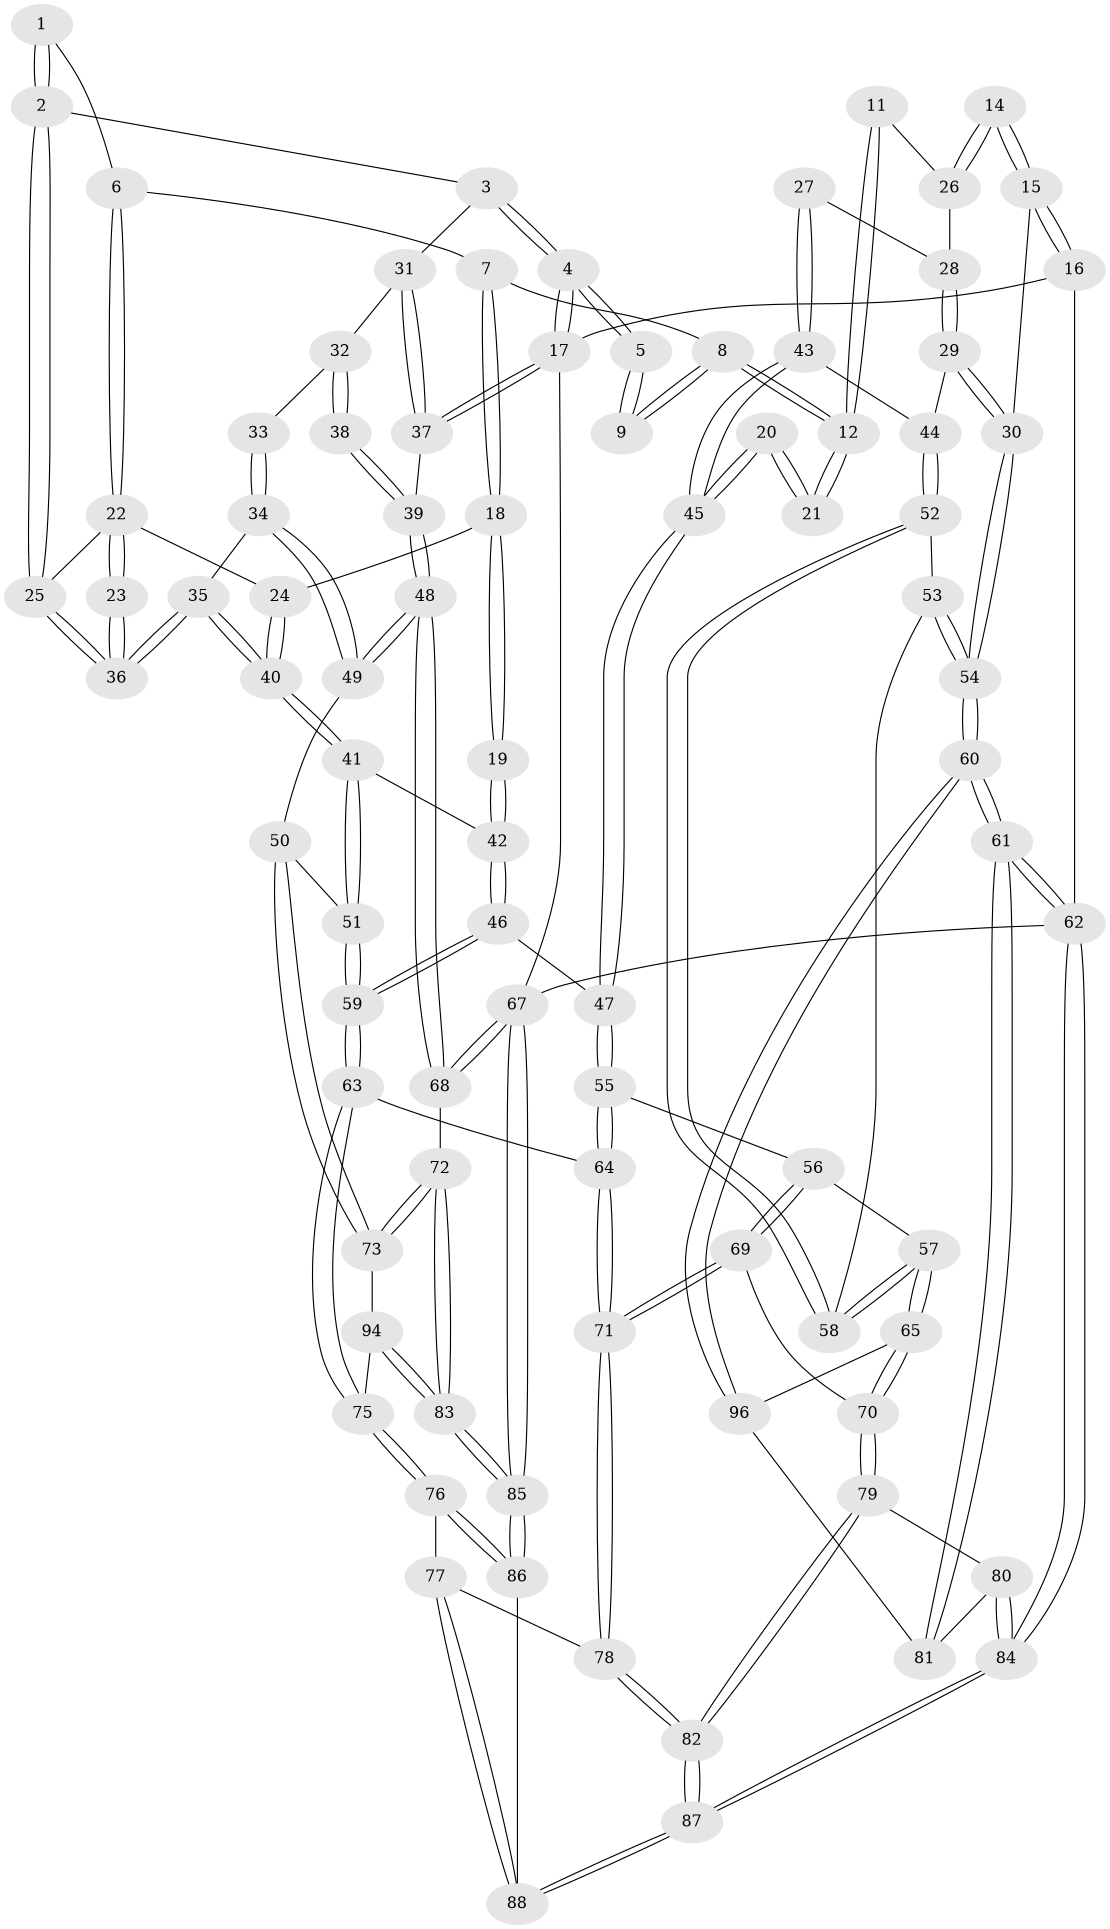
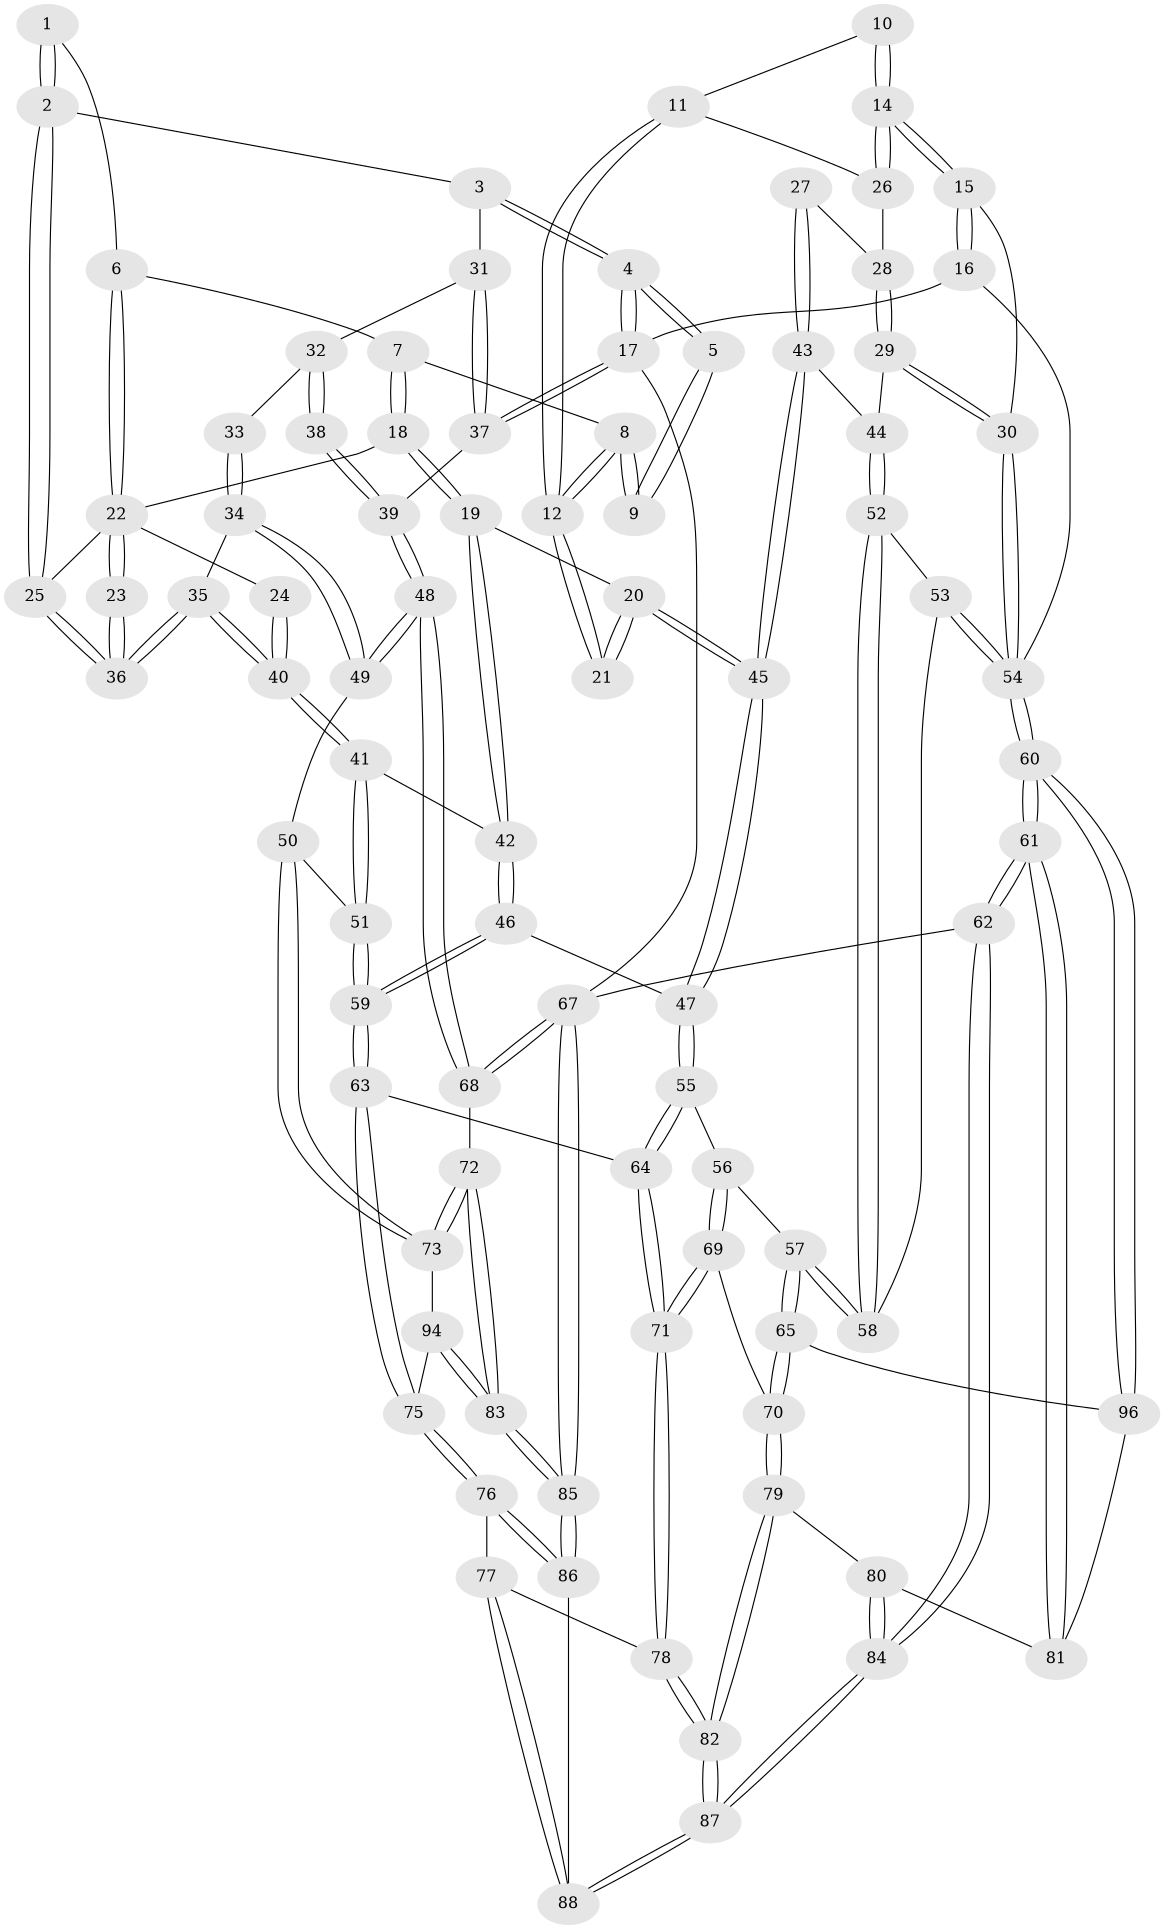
none -> (883, 25)
none -> (550, 555)
(390, 560) -> (260, 478)
(1075, 597) -> (1070, 463)
